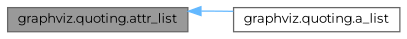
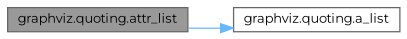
(217, 11) -> (204, 28)
